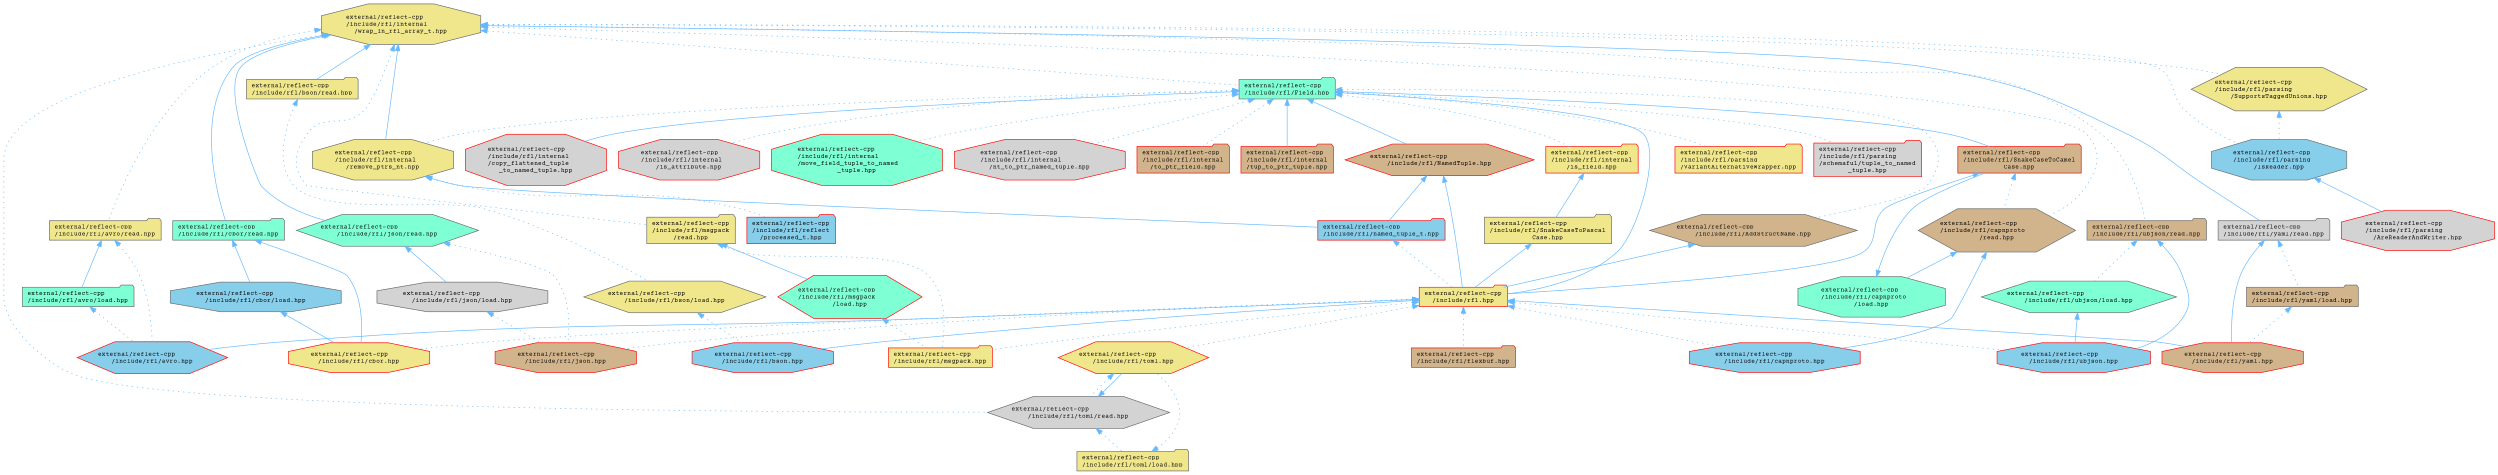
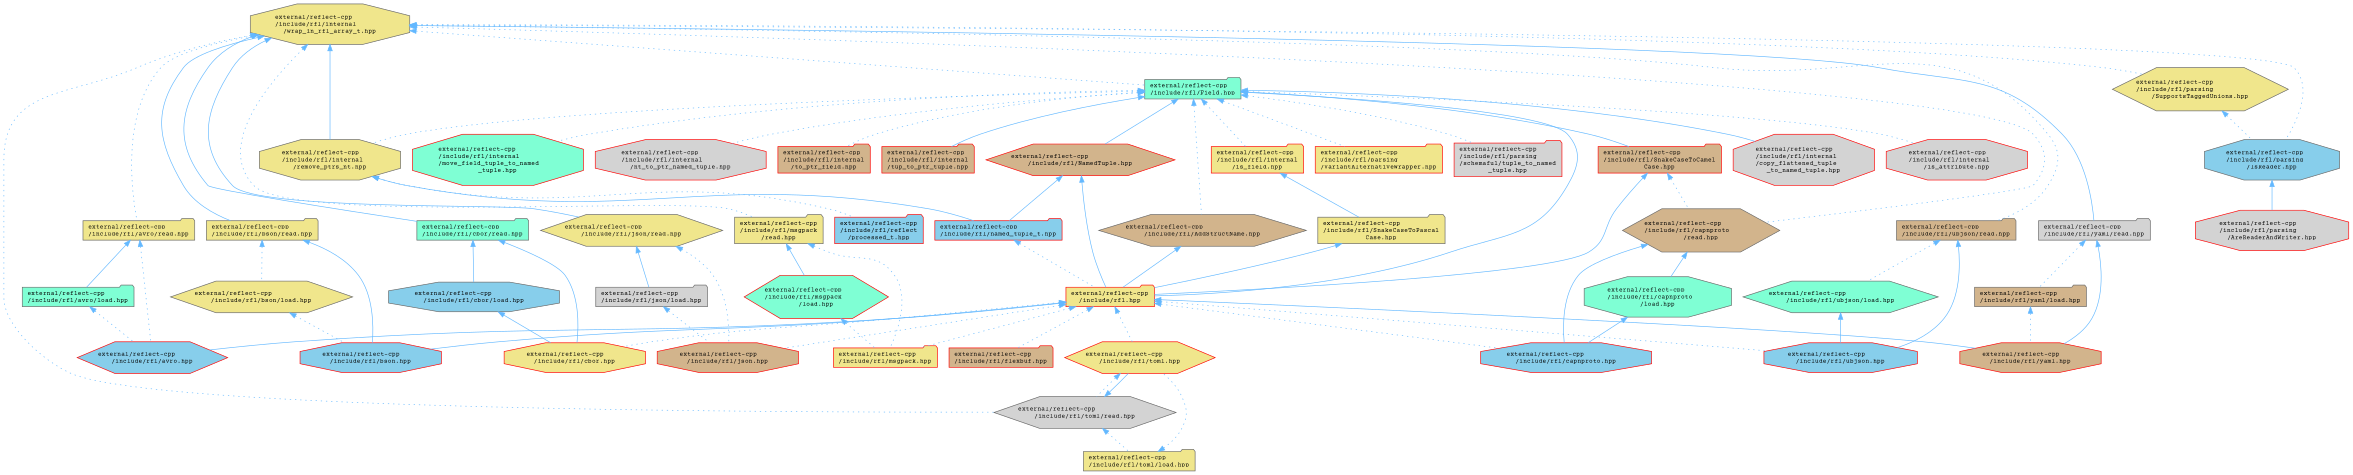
(1916, 206) -> (1605, 332)
(388, 230) -> (632, 230)
none -> (361, 280)
(462, 297) -> (652, 297)
